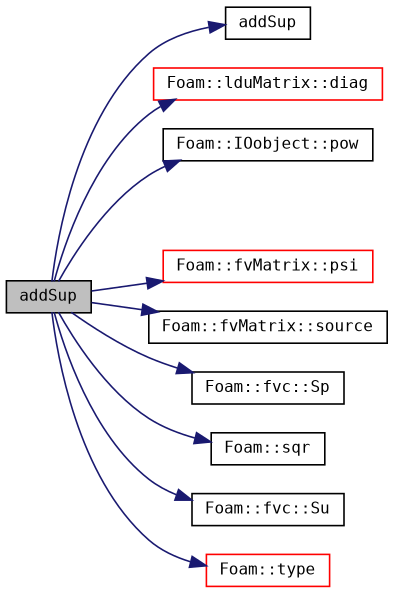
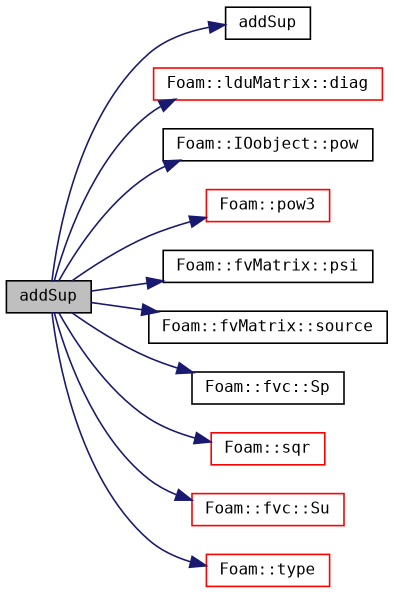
none -> (268, 206)
(268, 266) -> (268, 266)
(268, 449) -> (268, 449)
(268, 510) -> (268, 510)
